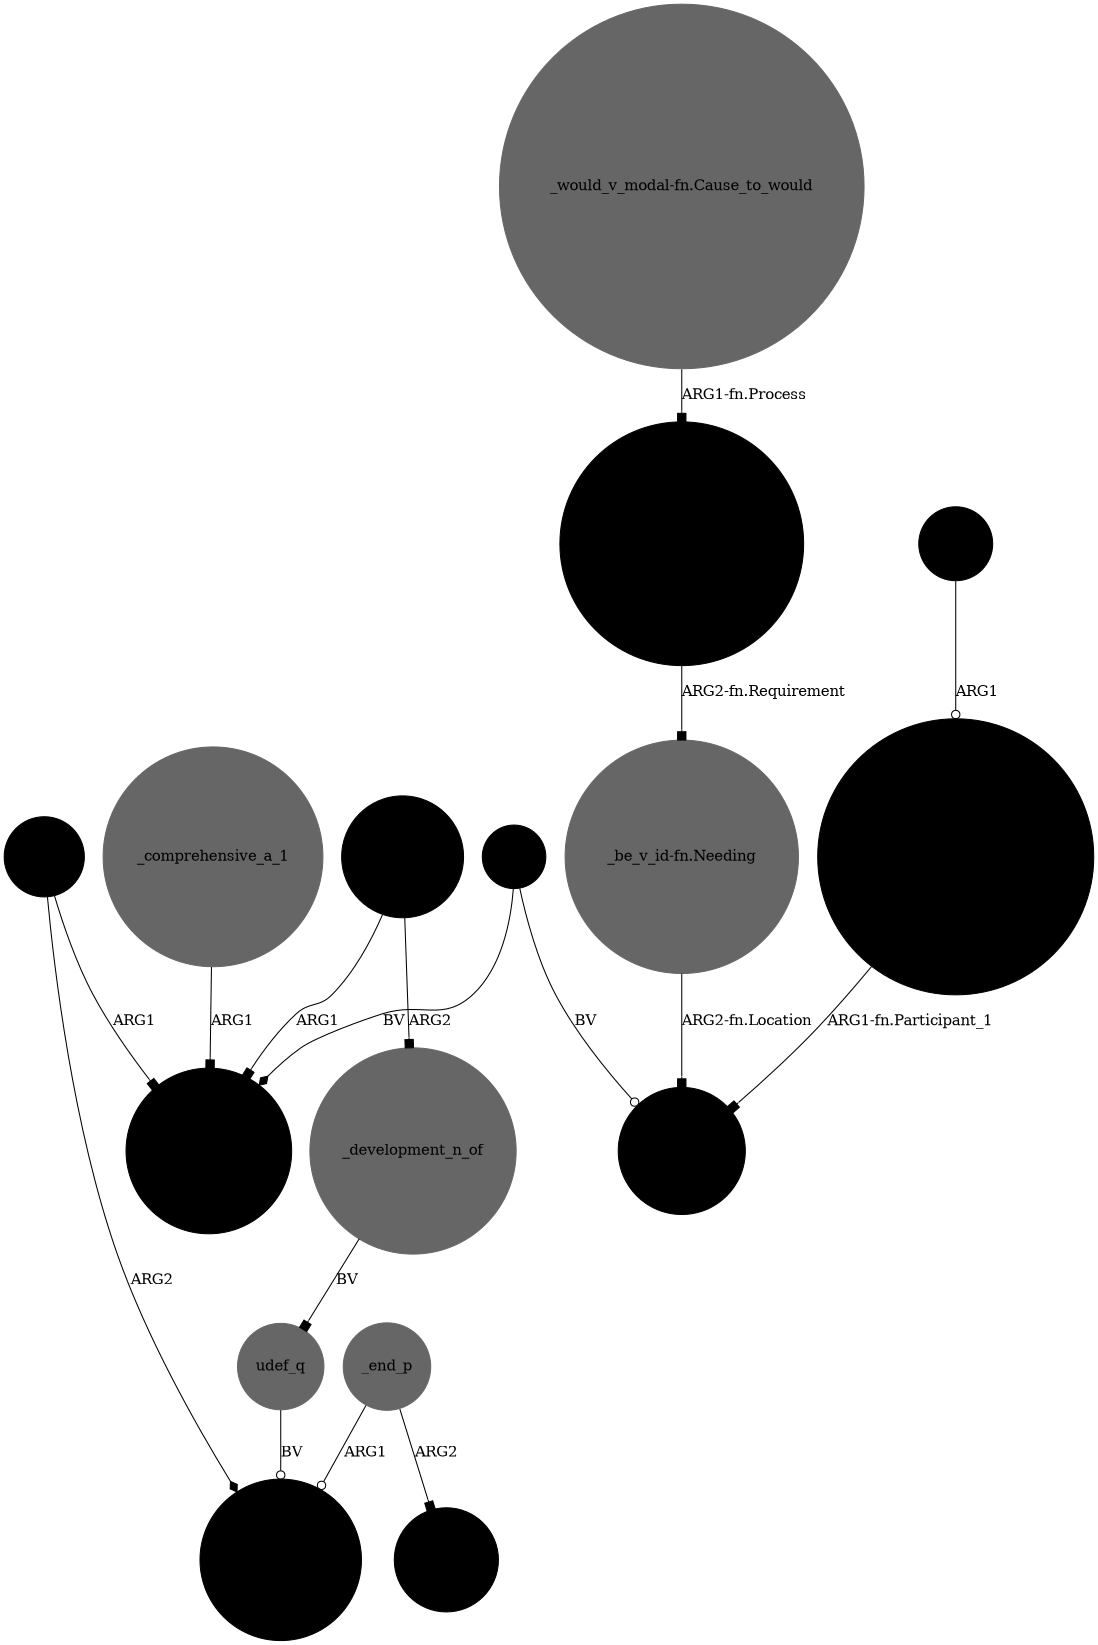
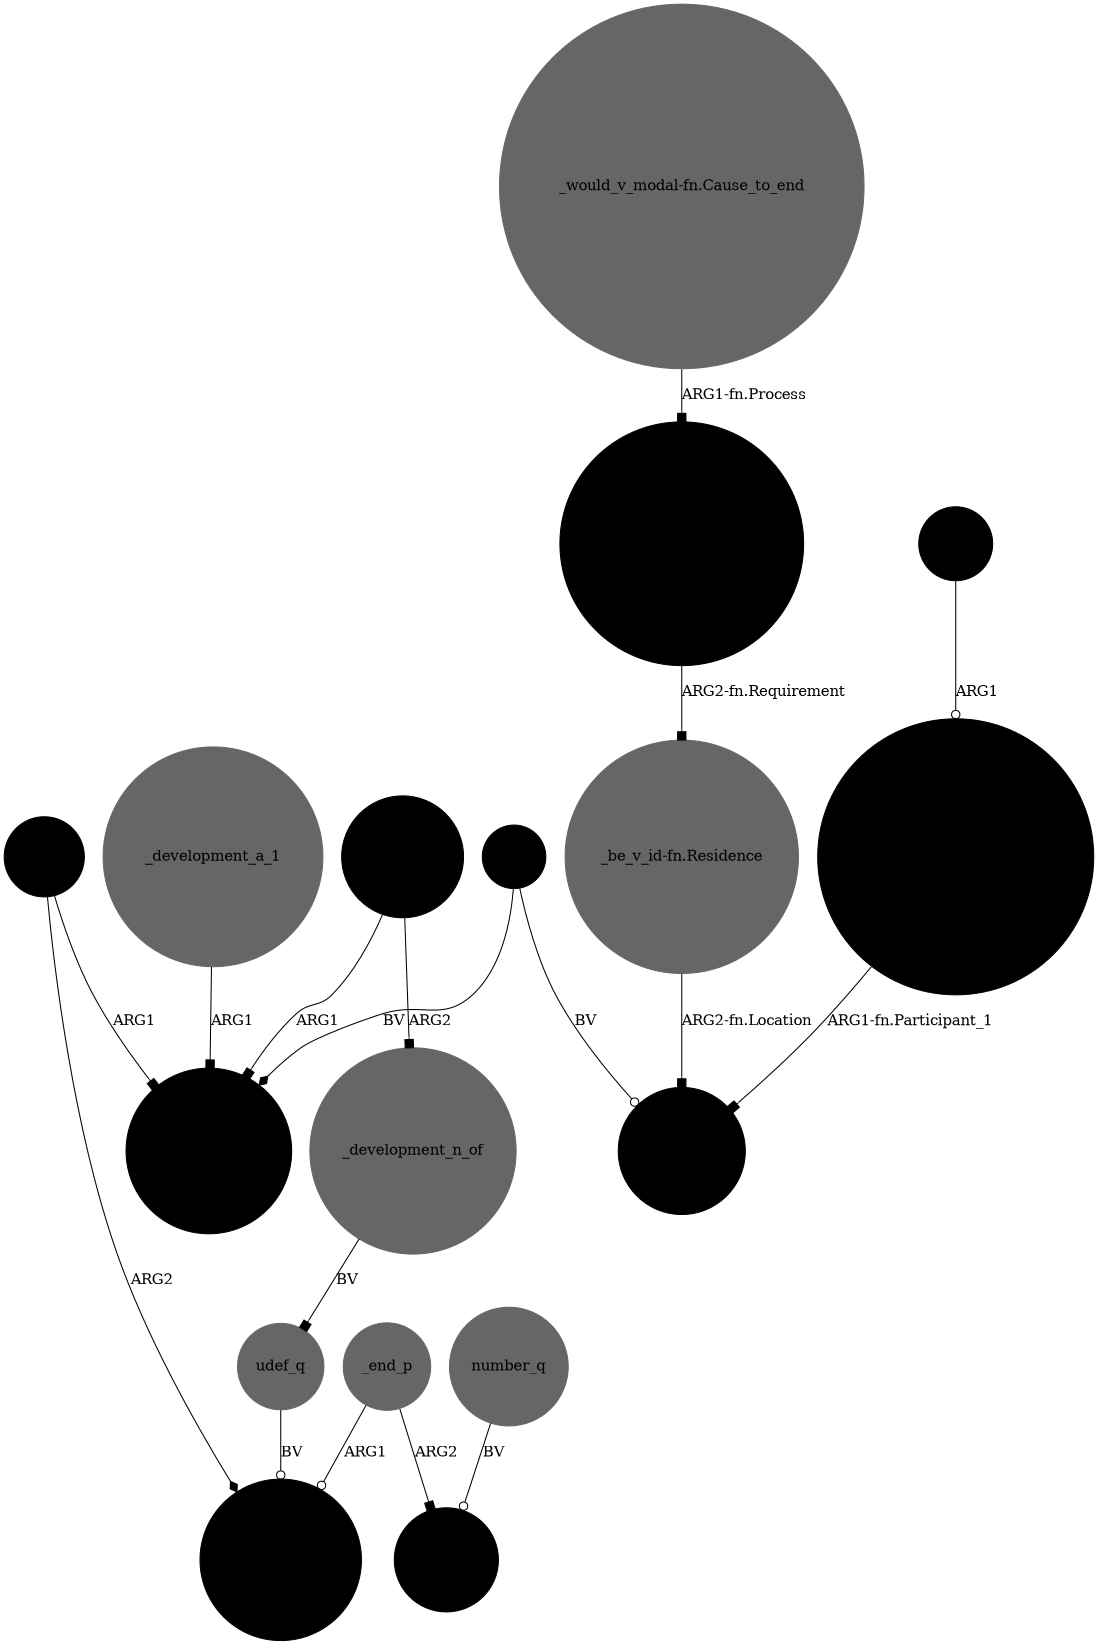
(682, 186) -> (682, 186)
(213, 857) -> (213, 857)
(682, 857) -> (682, 857)
none -> (509, 1367)
